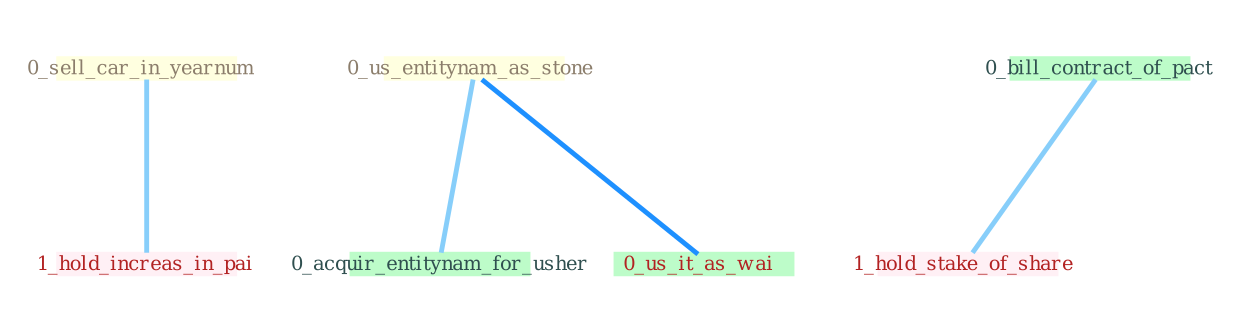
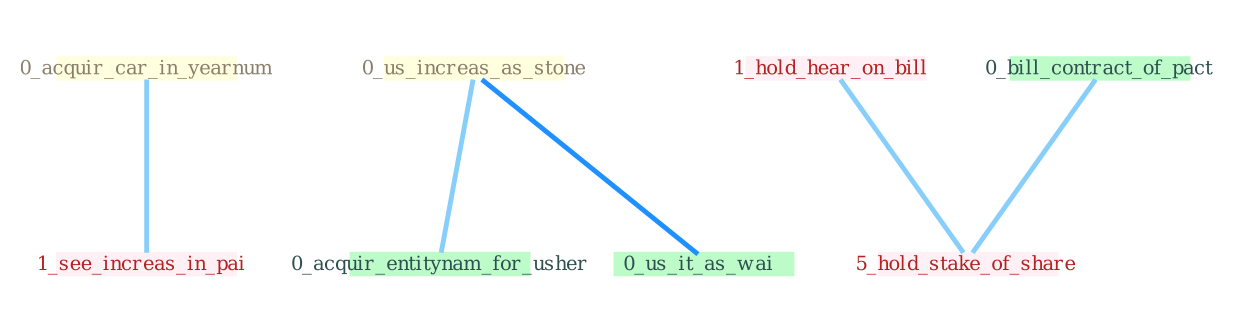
(147, 68) -> (147, 68)
(474, 68) -> (474, 68)
none -> (836, 68)
(147, 264) -> (147, 264)
(704, 264) -> (704, 264)
(968, 264) -> (968, 264)
